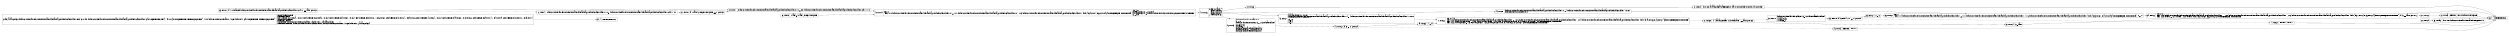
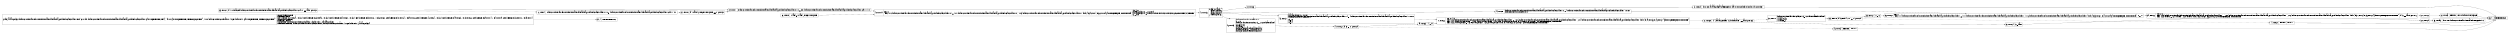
(2451, 11) -> (2386, 19)
